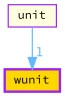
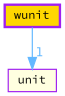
(32, 42) -> (32, 42)
